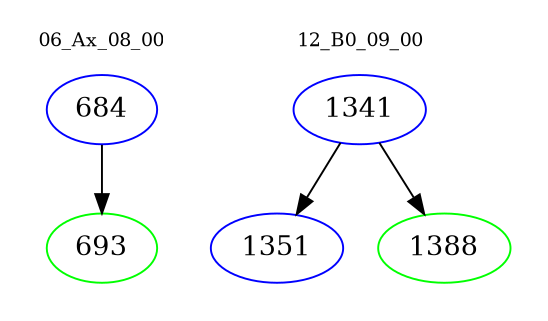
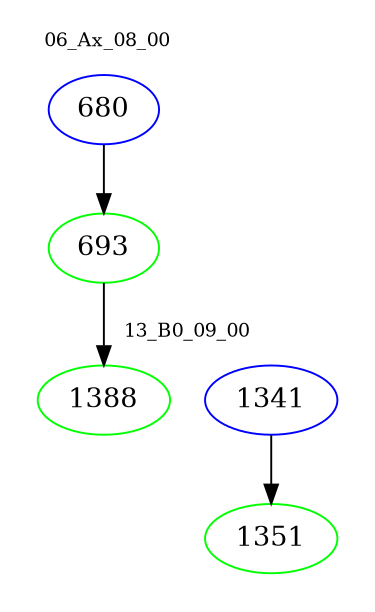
(361, 41) -> (188, 332)
(102, 110) -> (104, 110)
(397, 170) -> (104, 325)
(277, 248) -> (271, 539)
